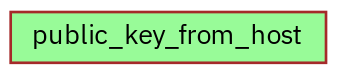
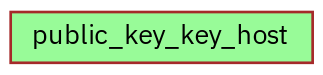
(168, 37) -> (162, 37)
